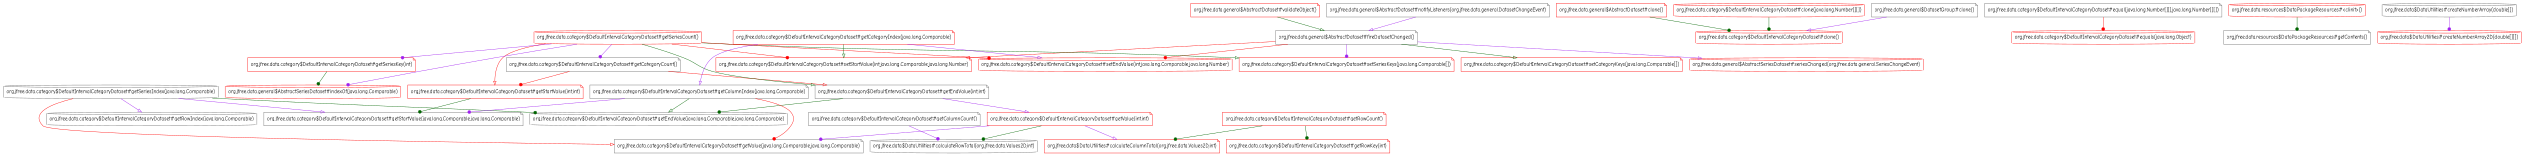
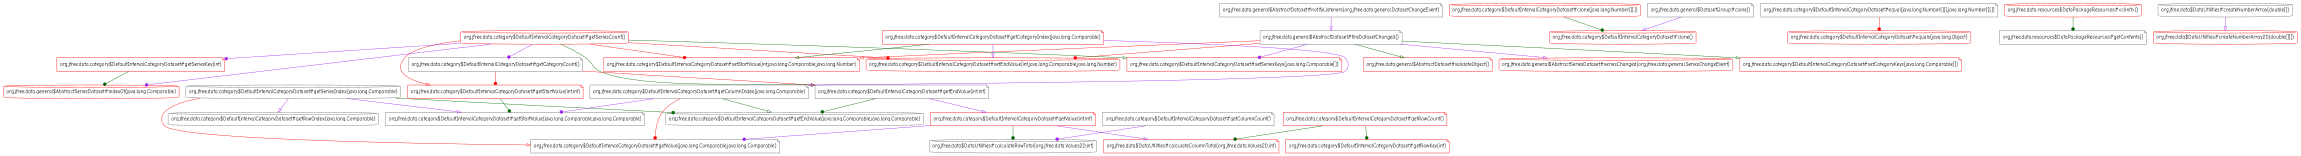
(1611, 10) -> none
(2449, 22) -> (2225, 22)
(1299, 23) -> (1378, 50)
